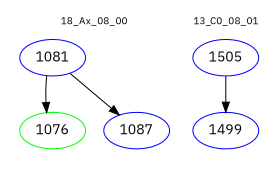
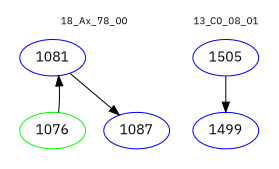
(95, 22) -> (95, 22)
(46, 89) -> (59, 99)
